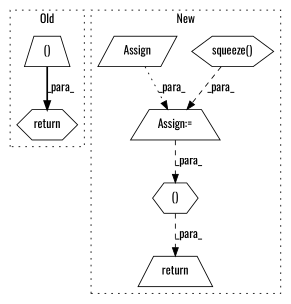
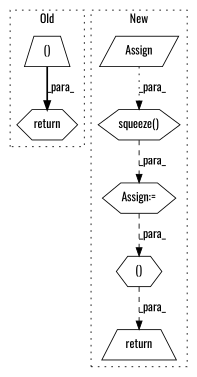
(154, 84) -> (139, 84)
(175, 125) -> (139, 198)
